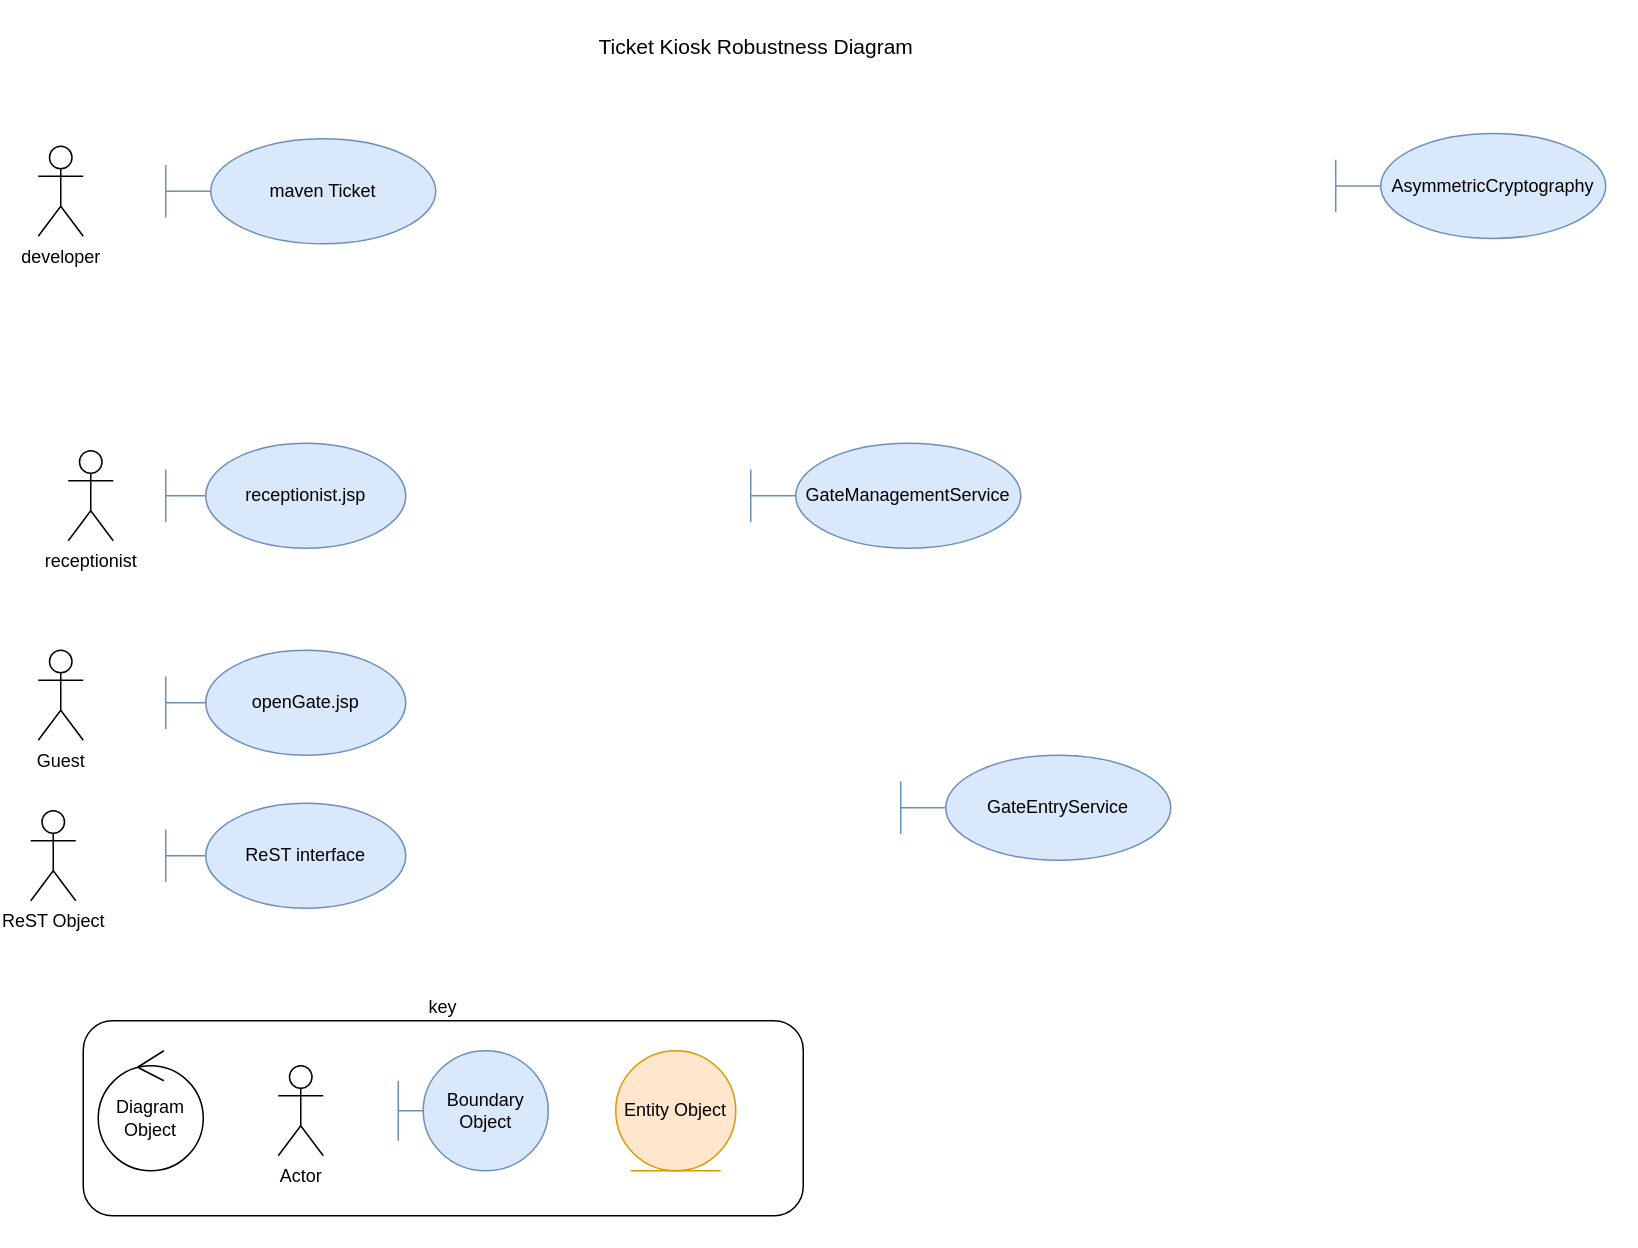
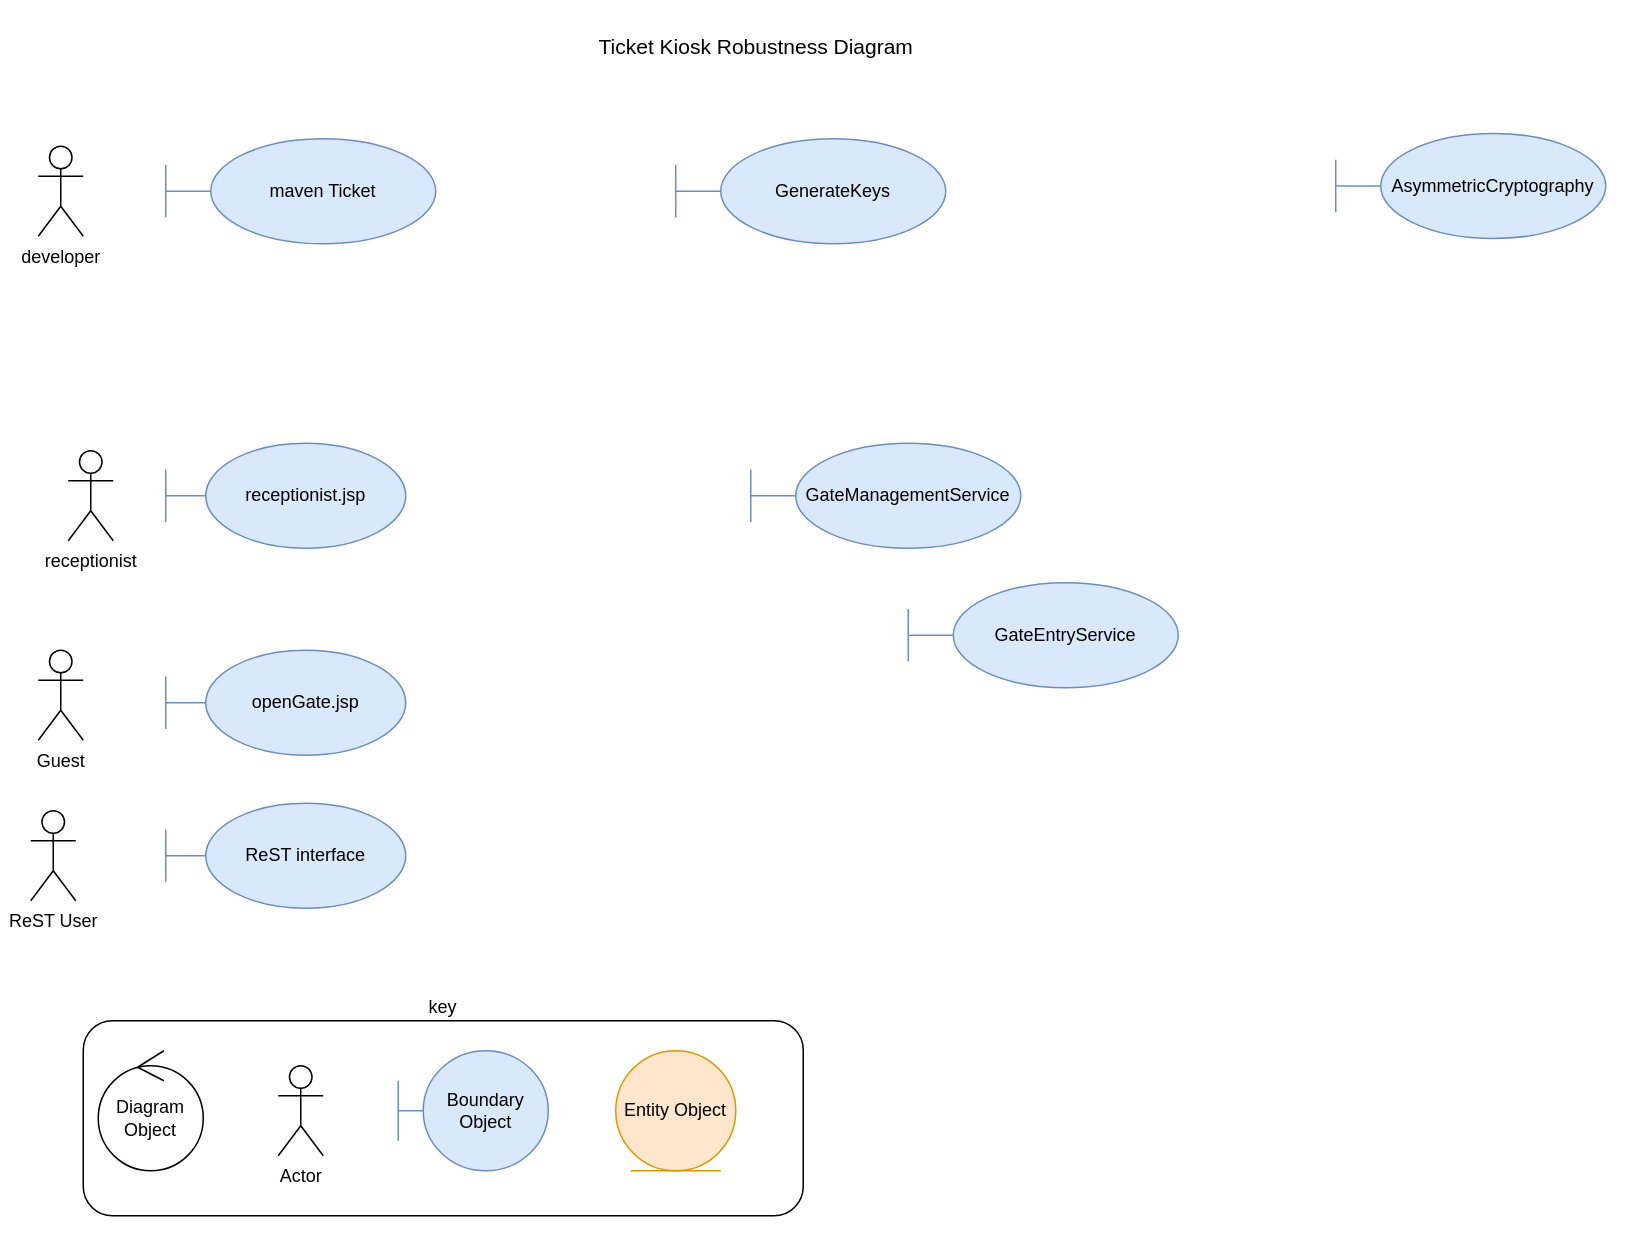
none -> (811, 191)
(1036, 808) -> (1043, 635)
(54, 922) -> (54, 922)
